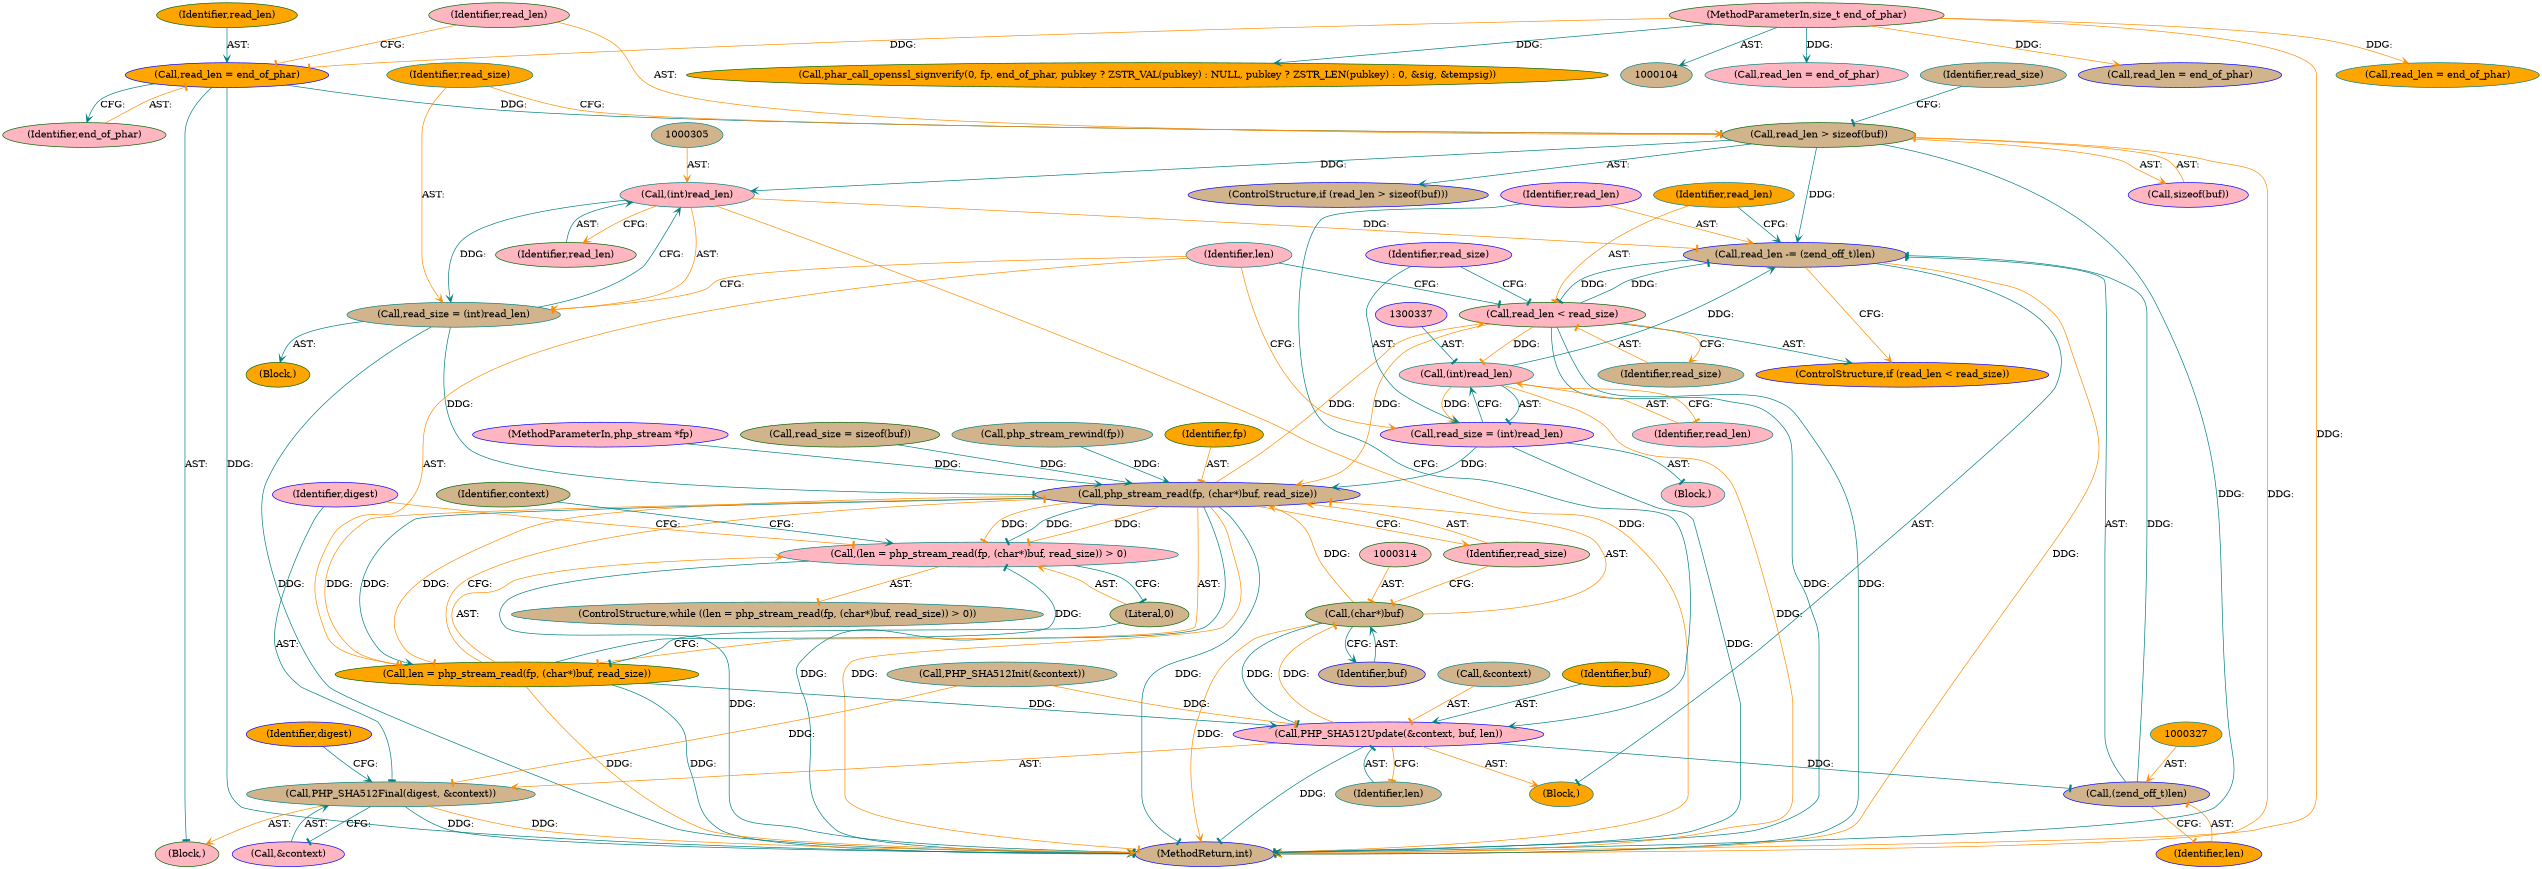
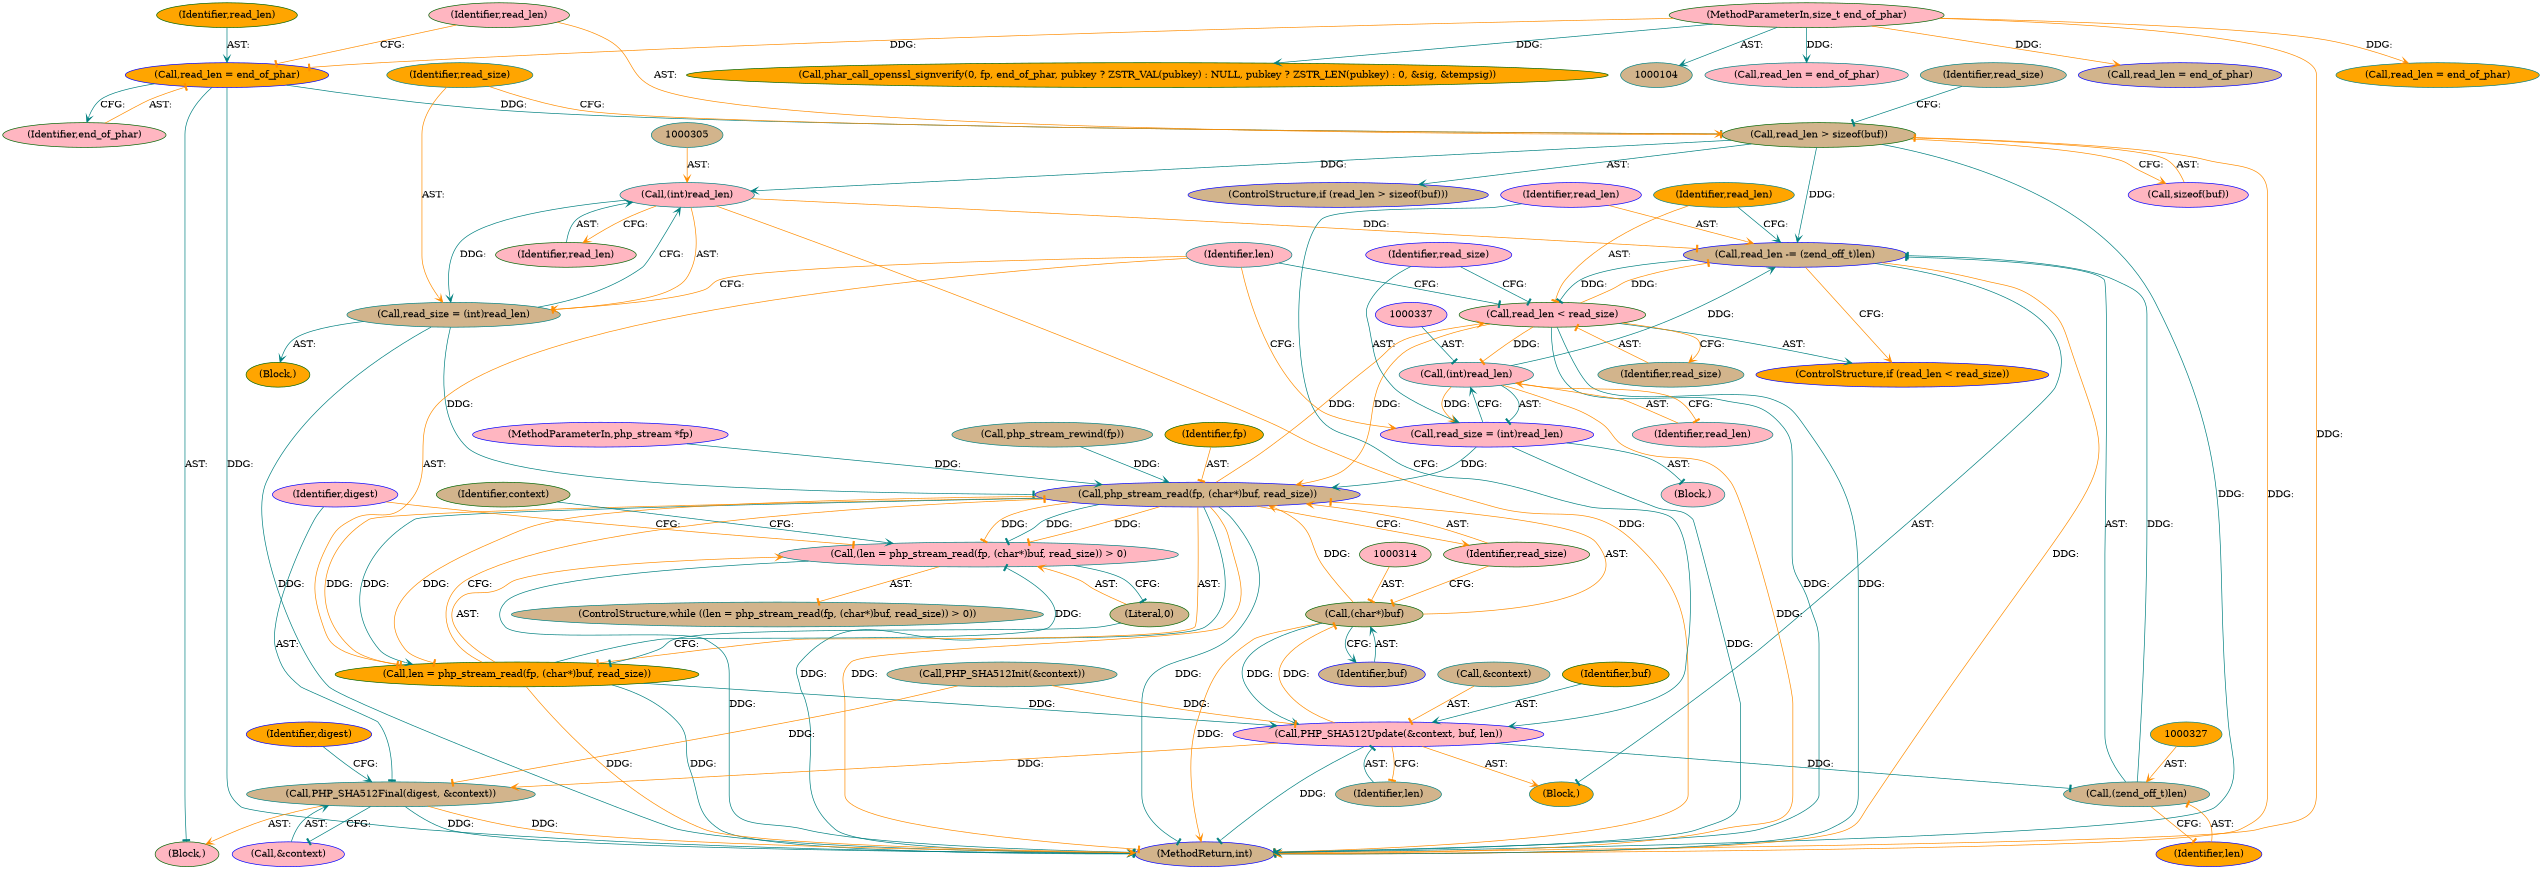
(2153, 165) -> (2153, 165)
(1641, 277) -> (1641, 277)
(1411, 315) -> (1411, 315)
(840, 435) -> none
(1245, 662) -> (1245, 662)
(1032, 764) -> (1032, 764)
(2137, 794) -> (2137, 794)
